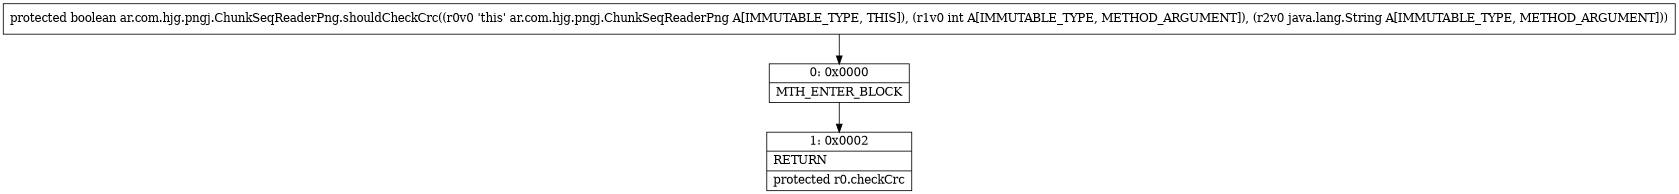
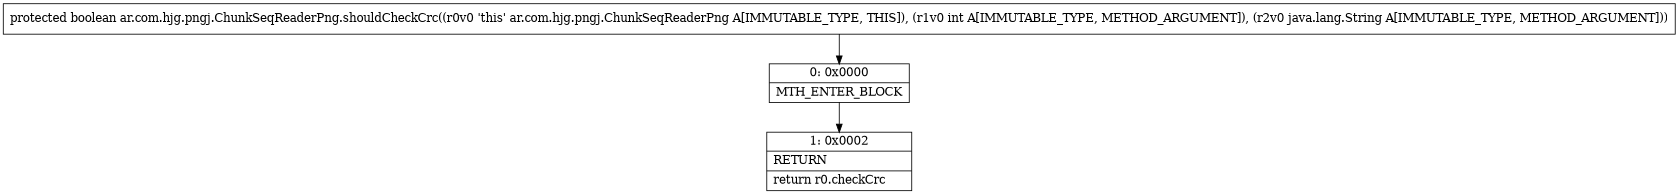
(839, 180) -> (829, 180)
